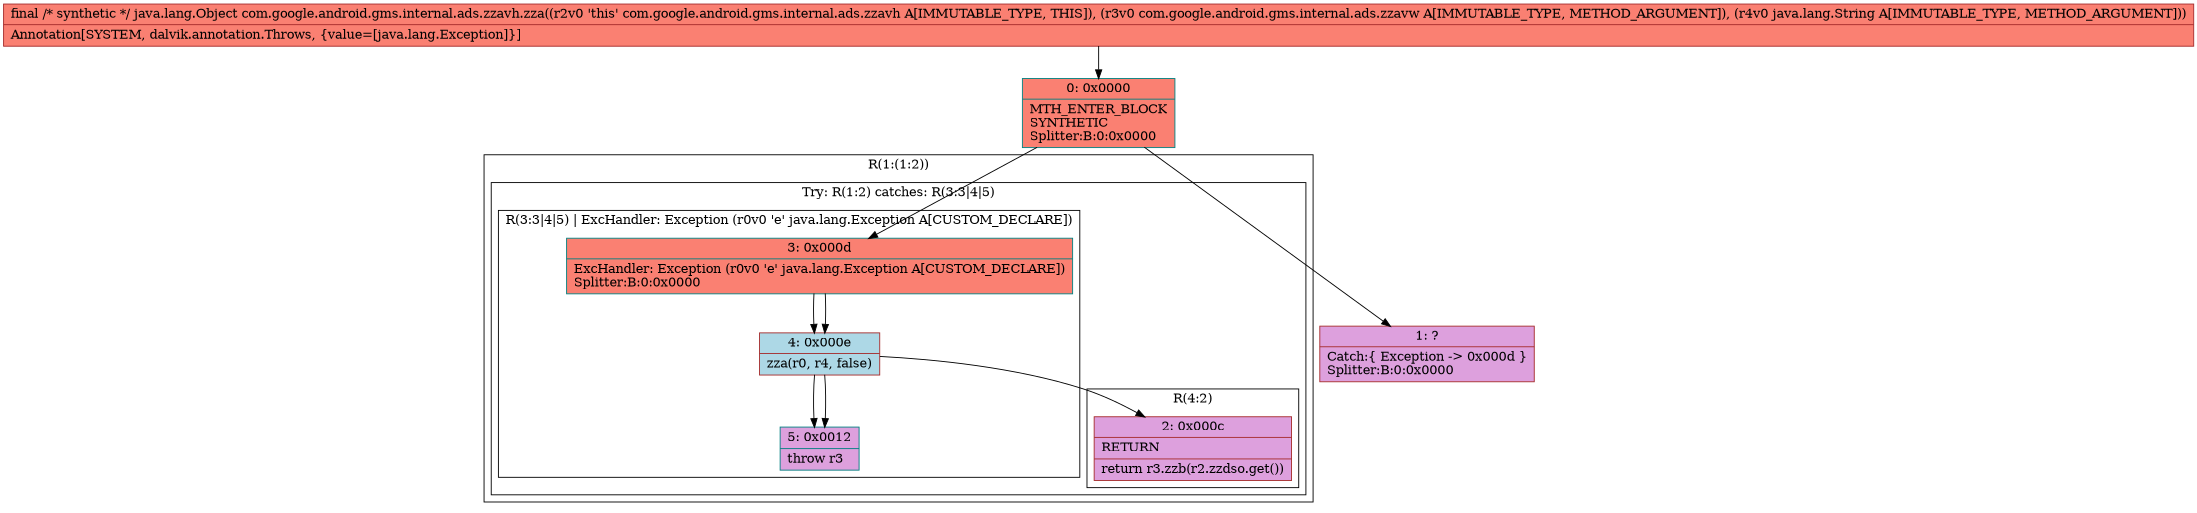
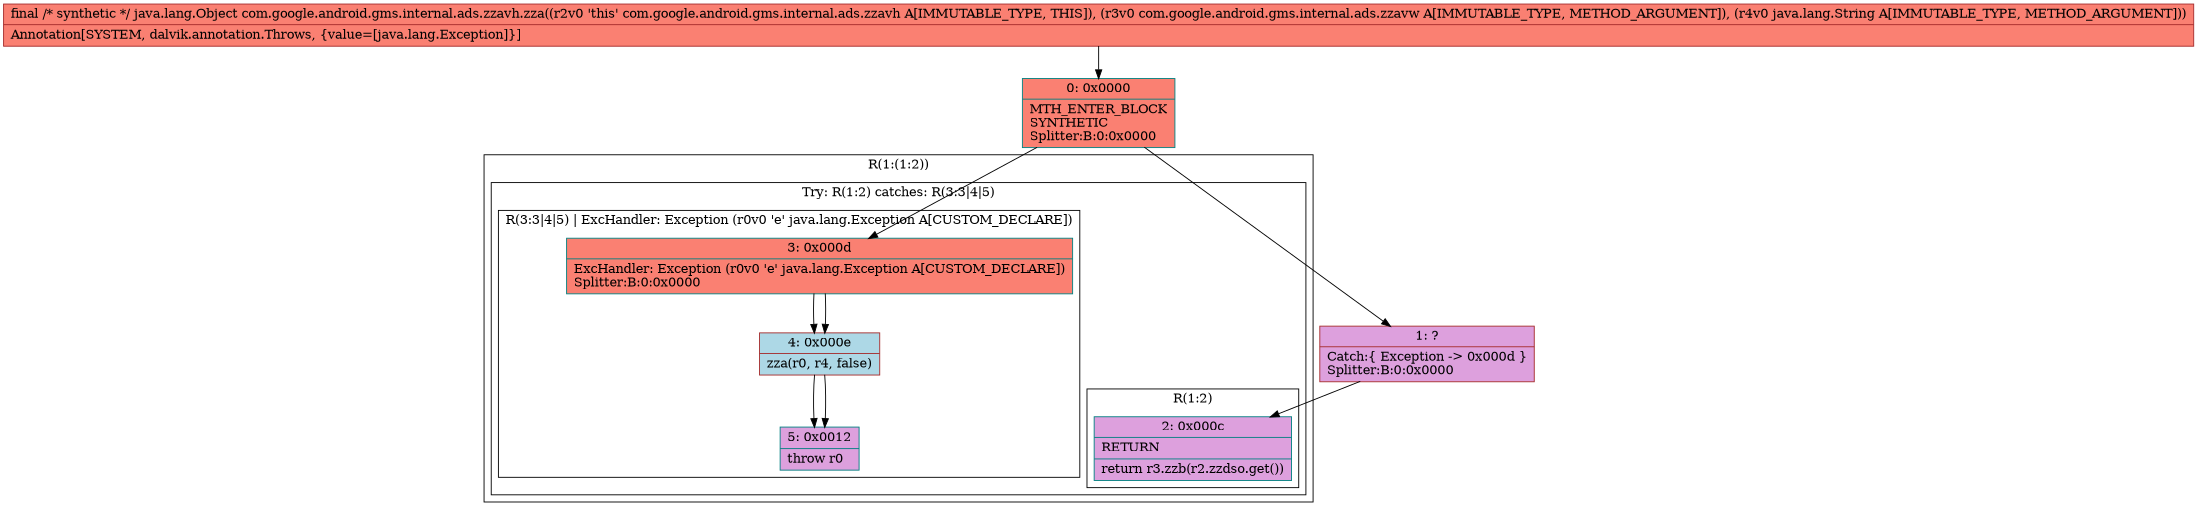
(1012, 371) -> (1320, 398)
(1193, 399) -> (1193, 399)
(1193, 449) -> (1193, 449)
(816, 459) -> (816, 459)
